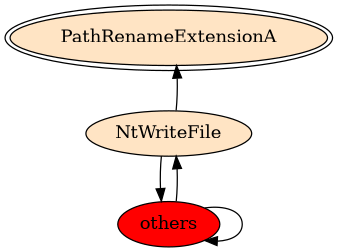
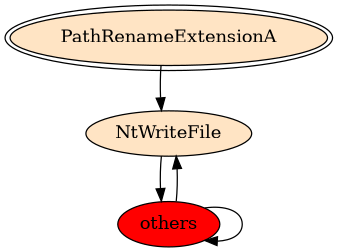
(177, 94) -> (160, 82)
